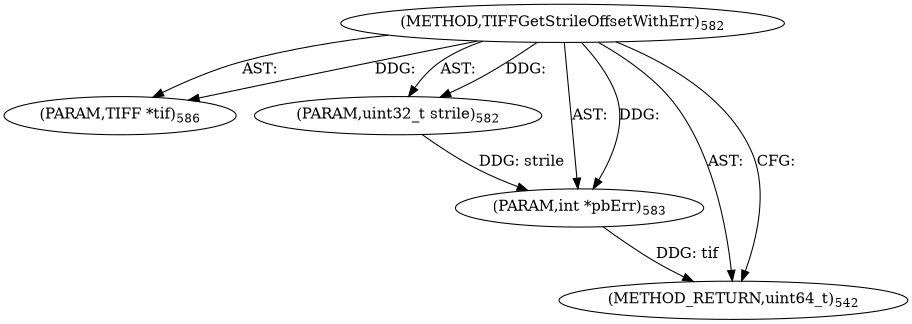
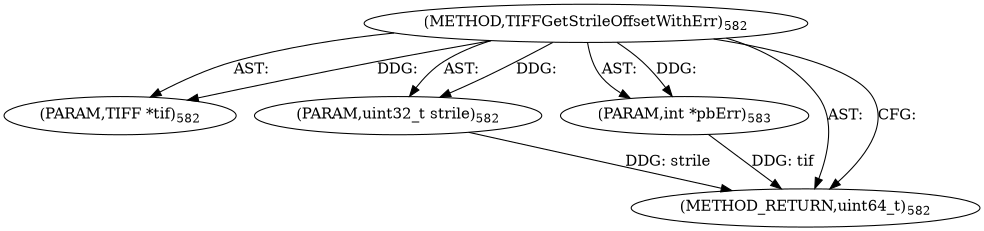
(189, 114) -> (189, 114)
(468, 164) -> (595, 160)
(847, 299) -> (919, 206)
